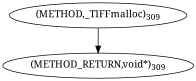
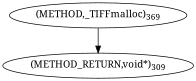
(153, 14) -> (153, 14)
